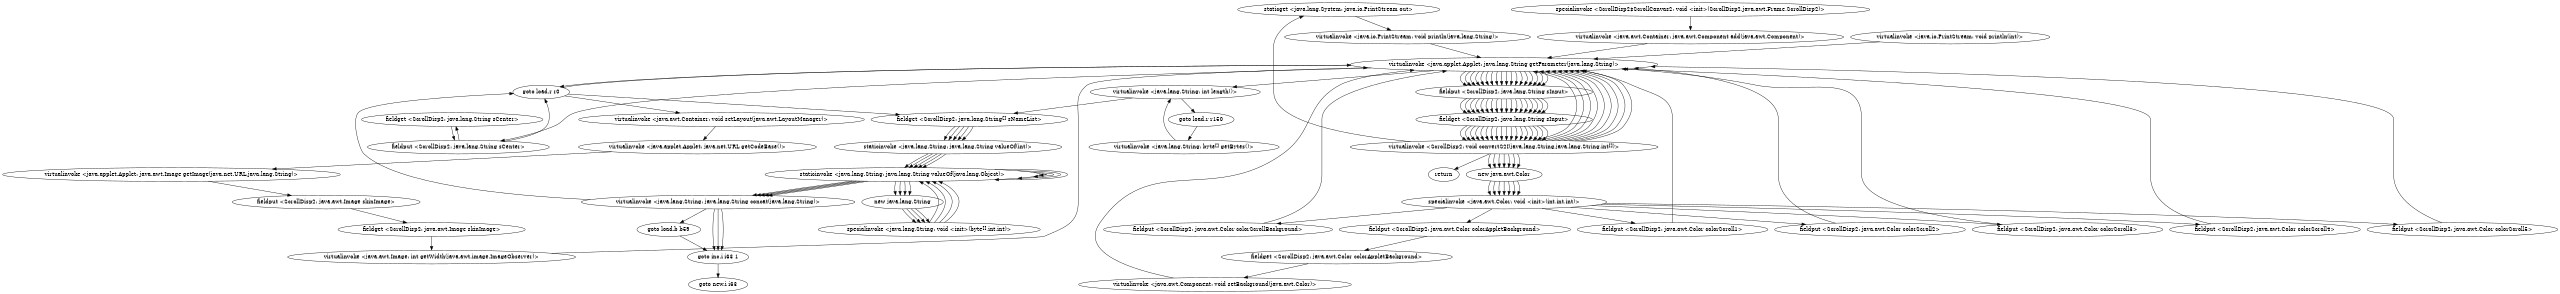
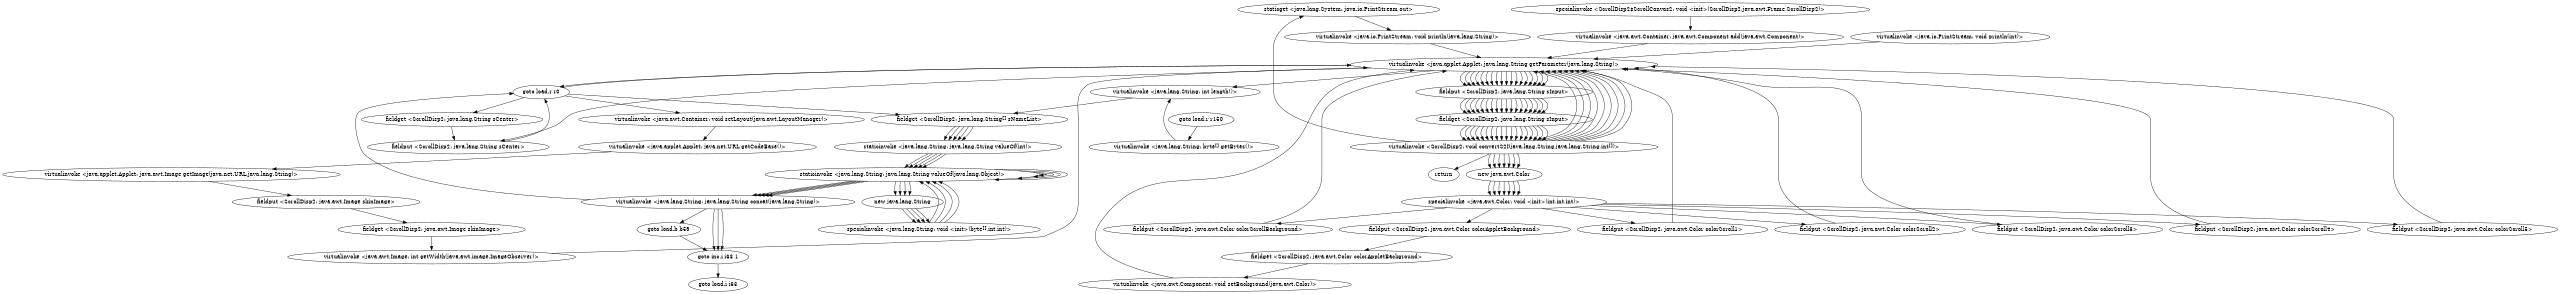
(1187, 104) -> none
(458, 135) -> (501, 105)
(718, 285) -> (718, 285)
